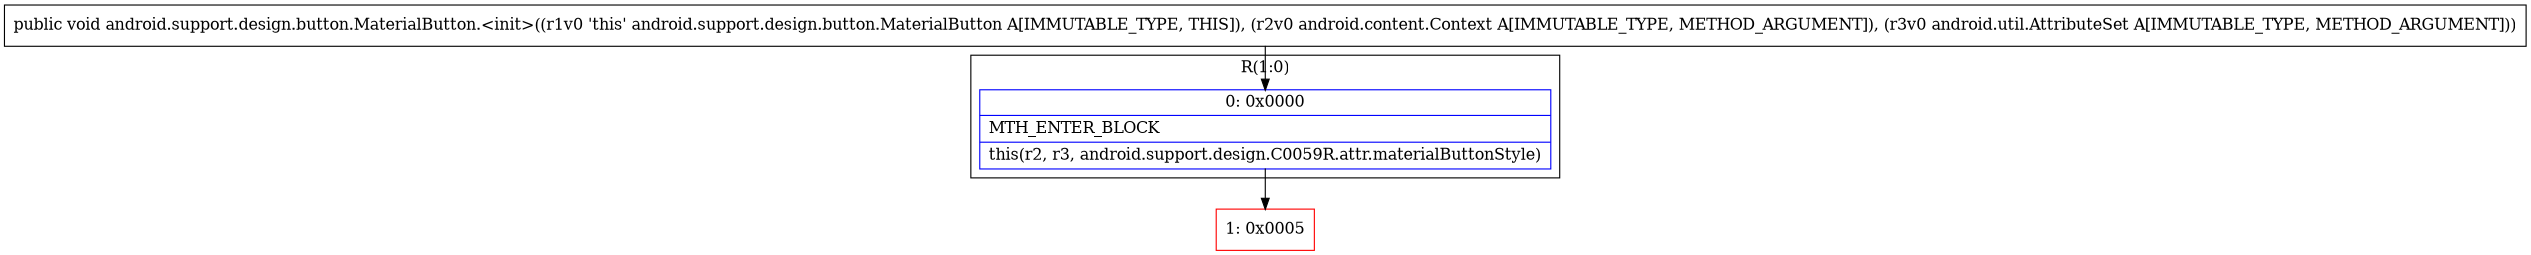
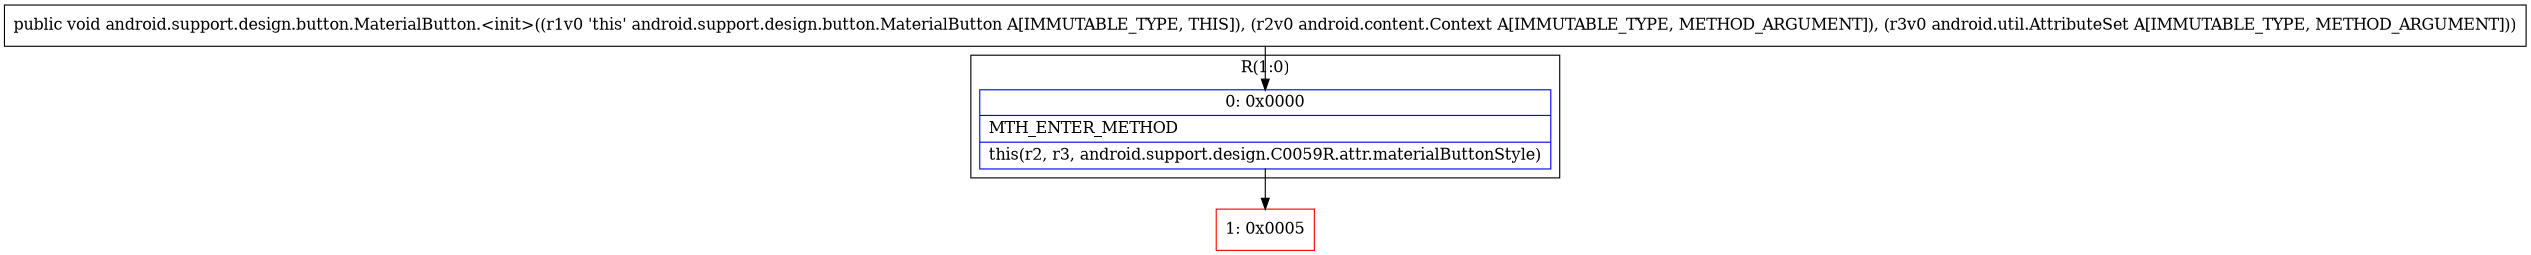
(1075, 128) -> (1083, 128)
